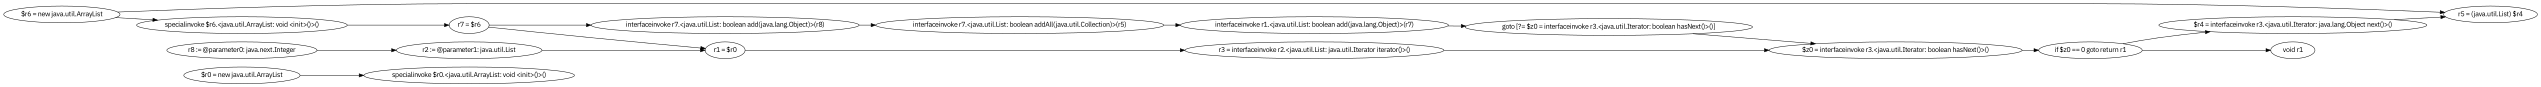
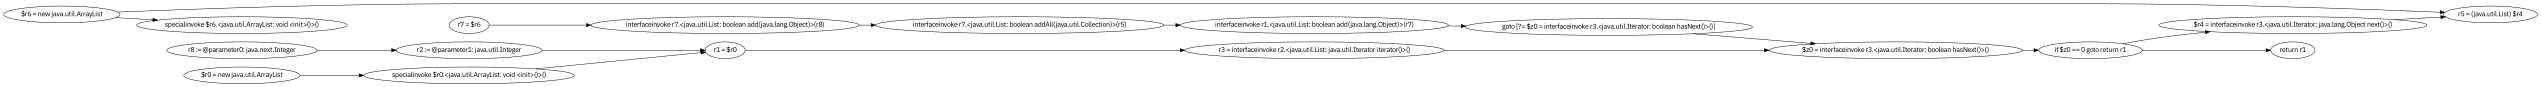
(396, 25) -> none
(595, 38) -> (618, 61)
(469, 50) -> (469, 50)
(2293, 50) -> (2293, 50)
